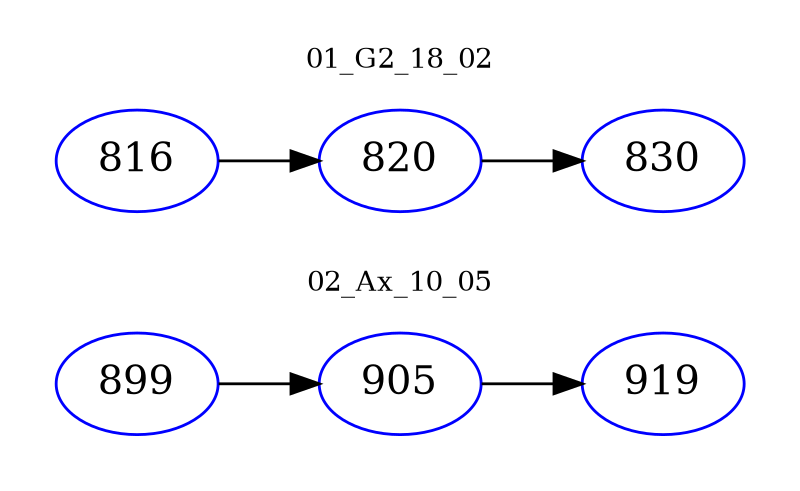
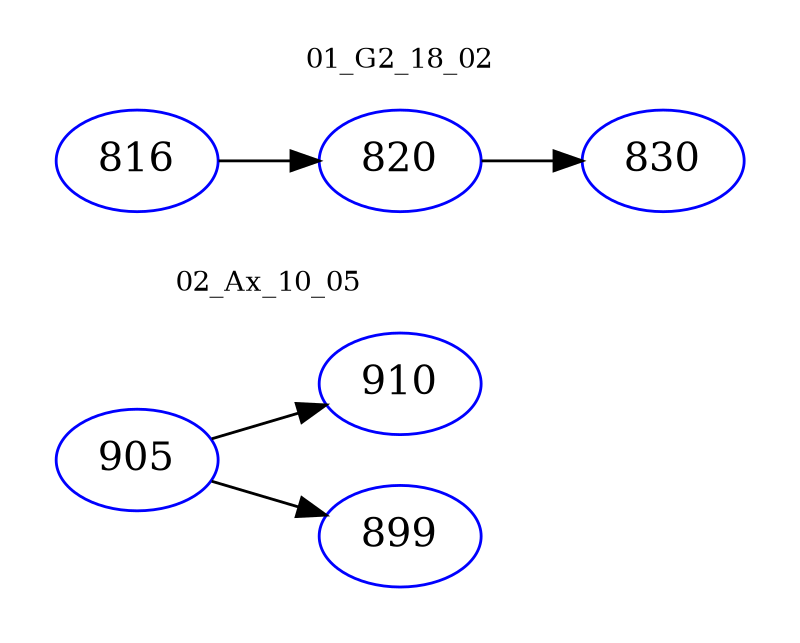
(255, 384) -> (255, 494)
(663, 384) -> (400, 384)
